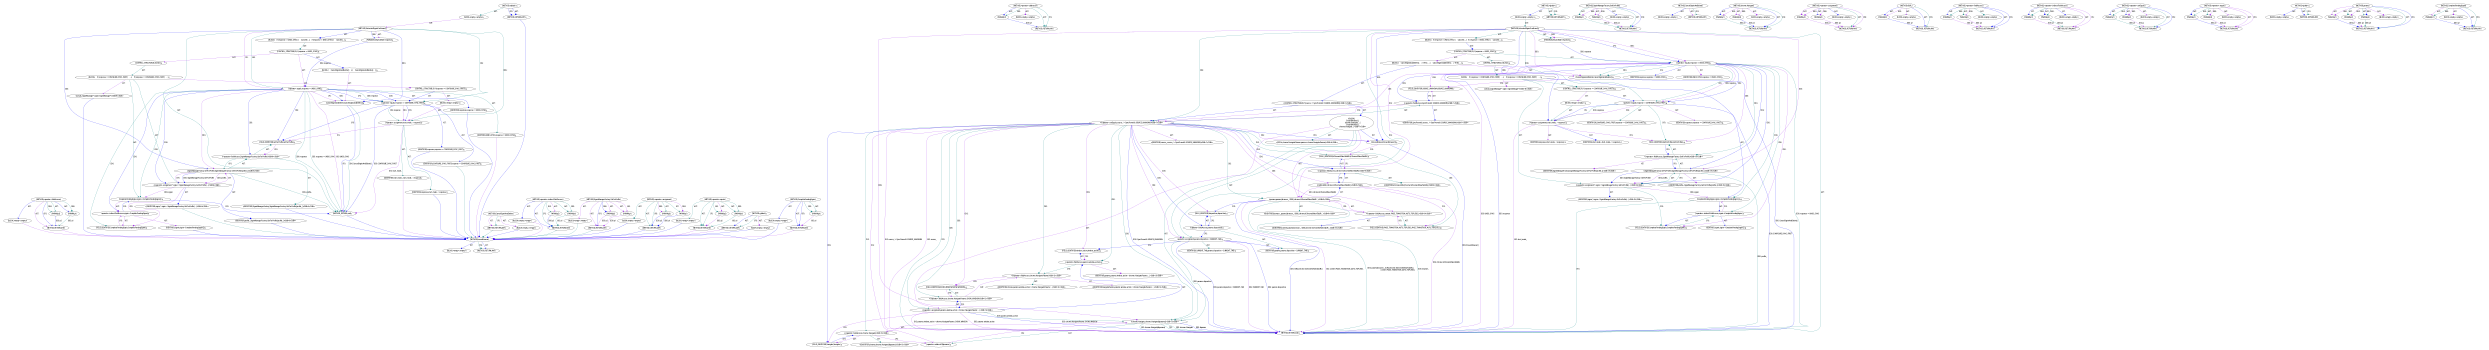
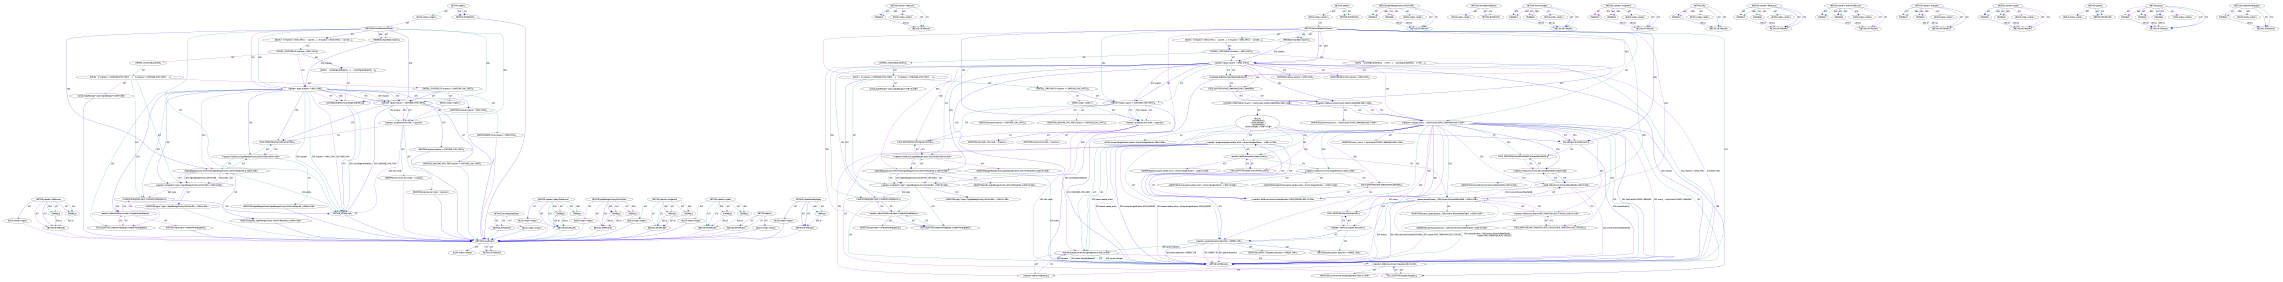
(1141, 245) -> (1146, 194)
